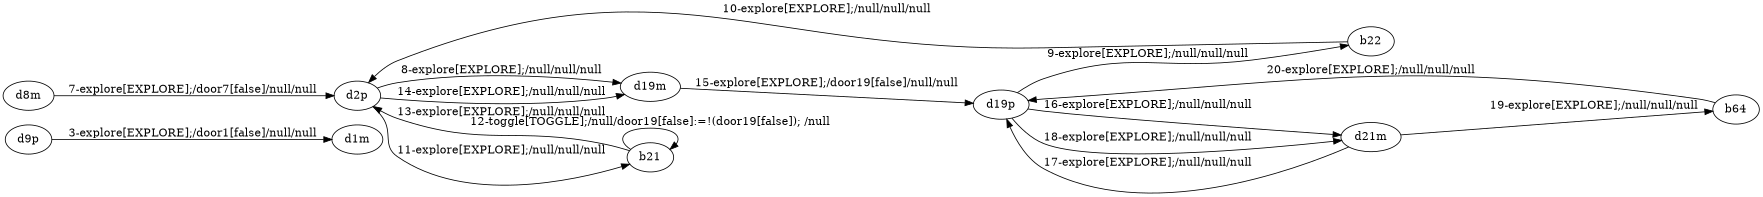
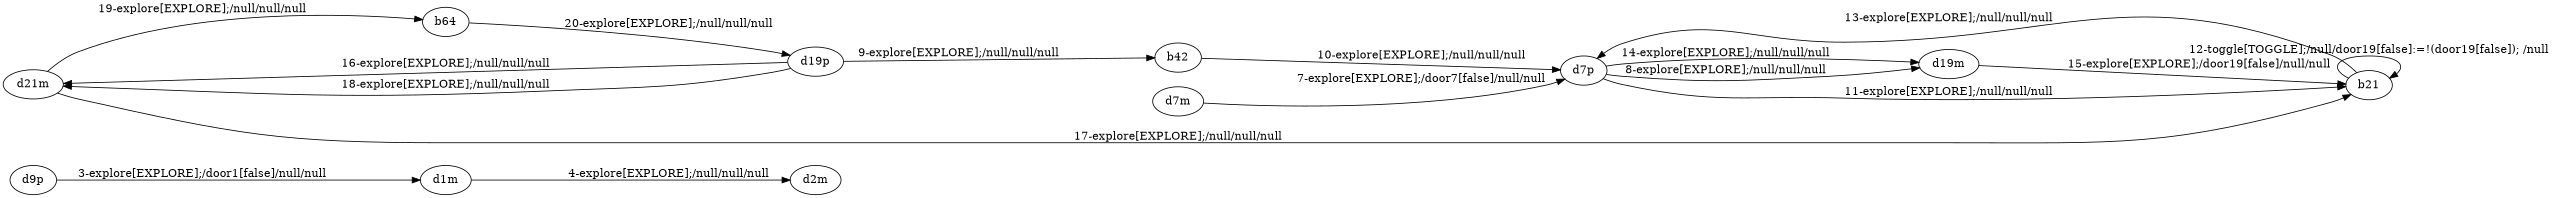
(1371, 41) -> (1178, 58)
(29, 96) -> (1178, 101)
(357, 96) -> (1584, 71)
(823, 96) -> (2158, 75)
none -> (816, 180)
(1170, 193) -> (1201, 143)
